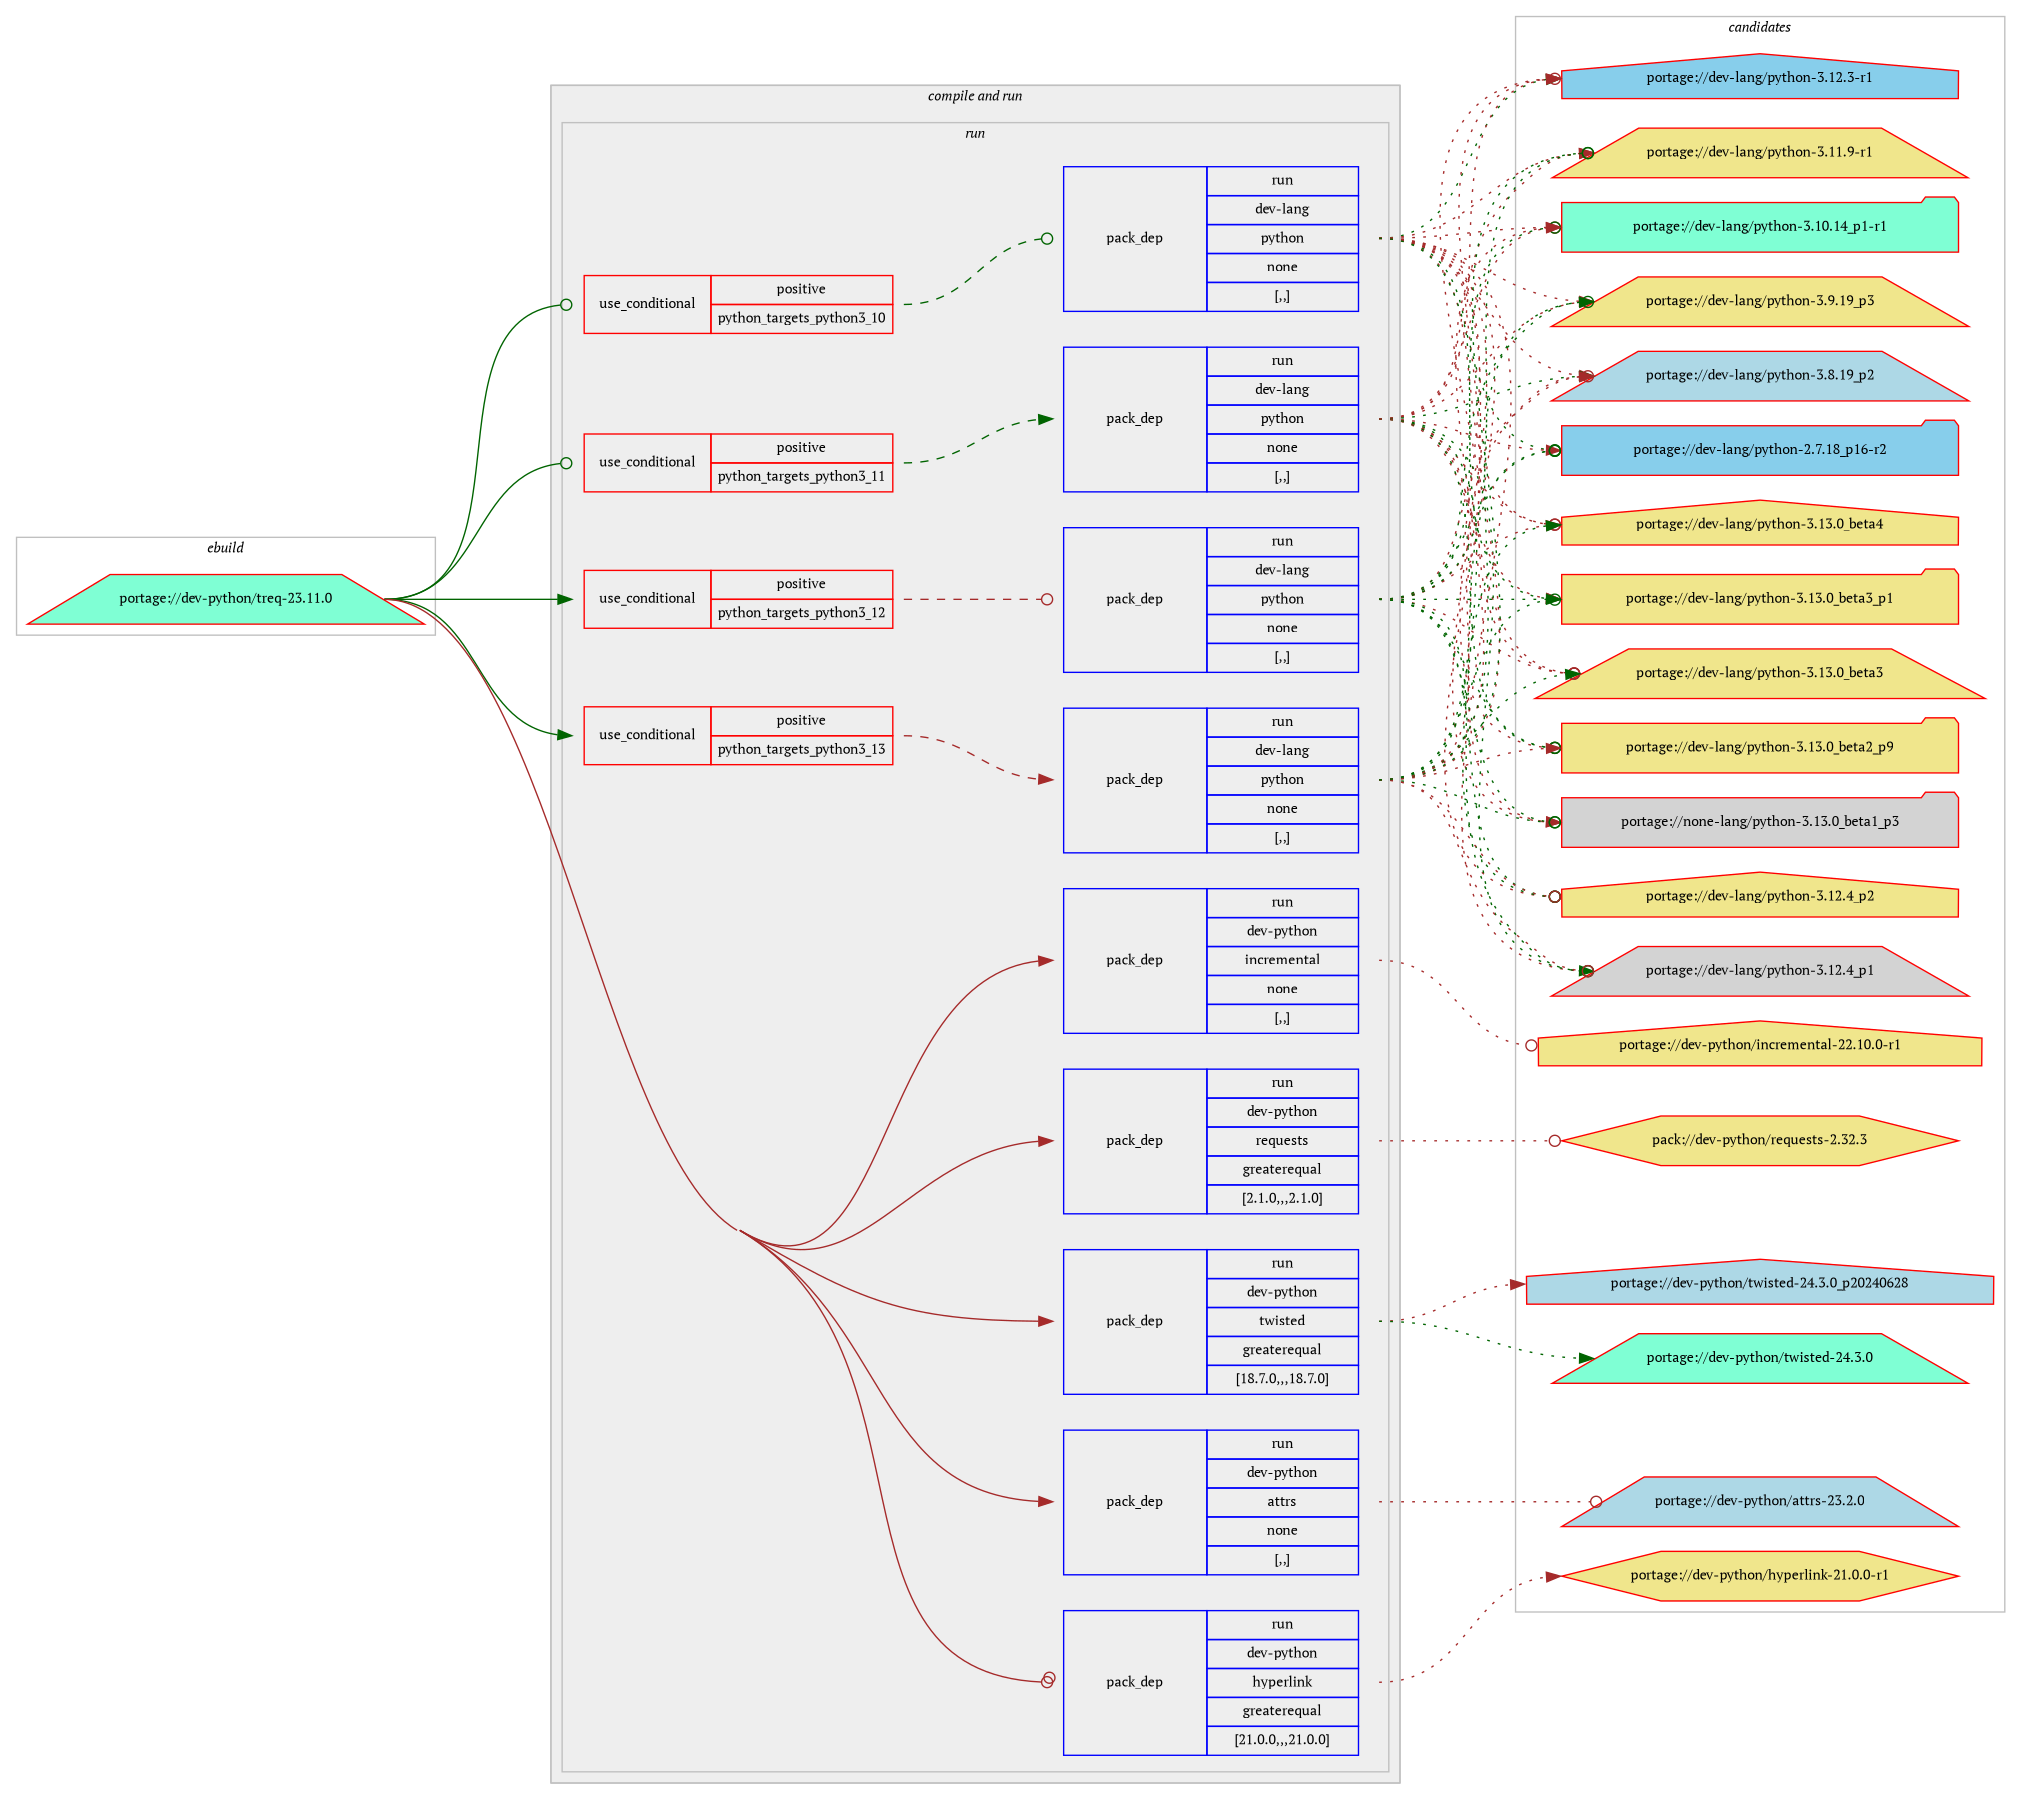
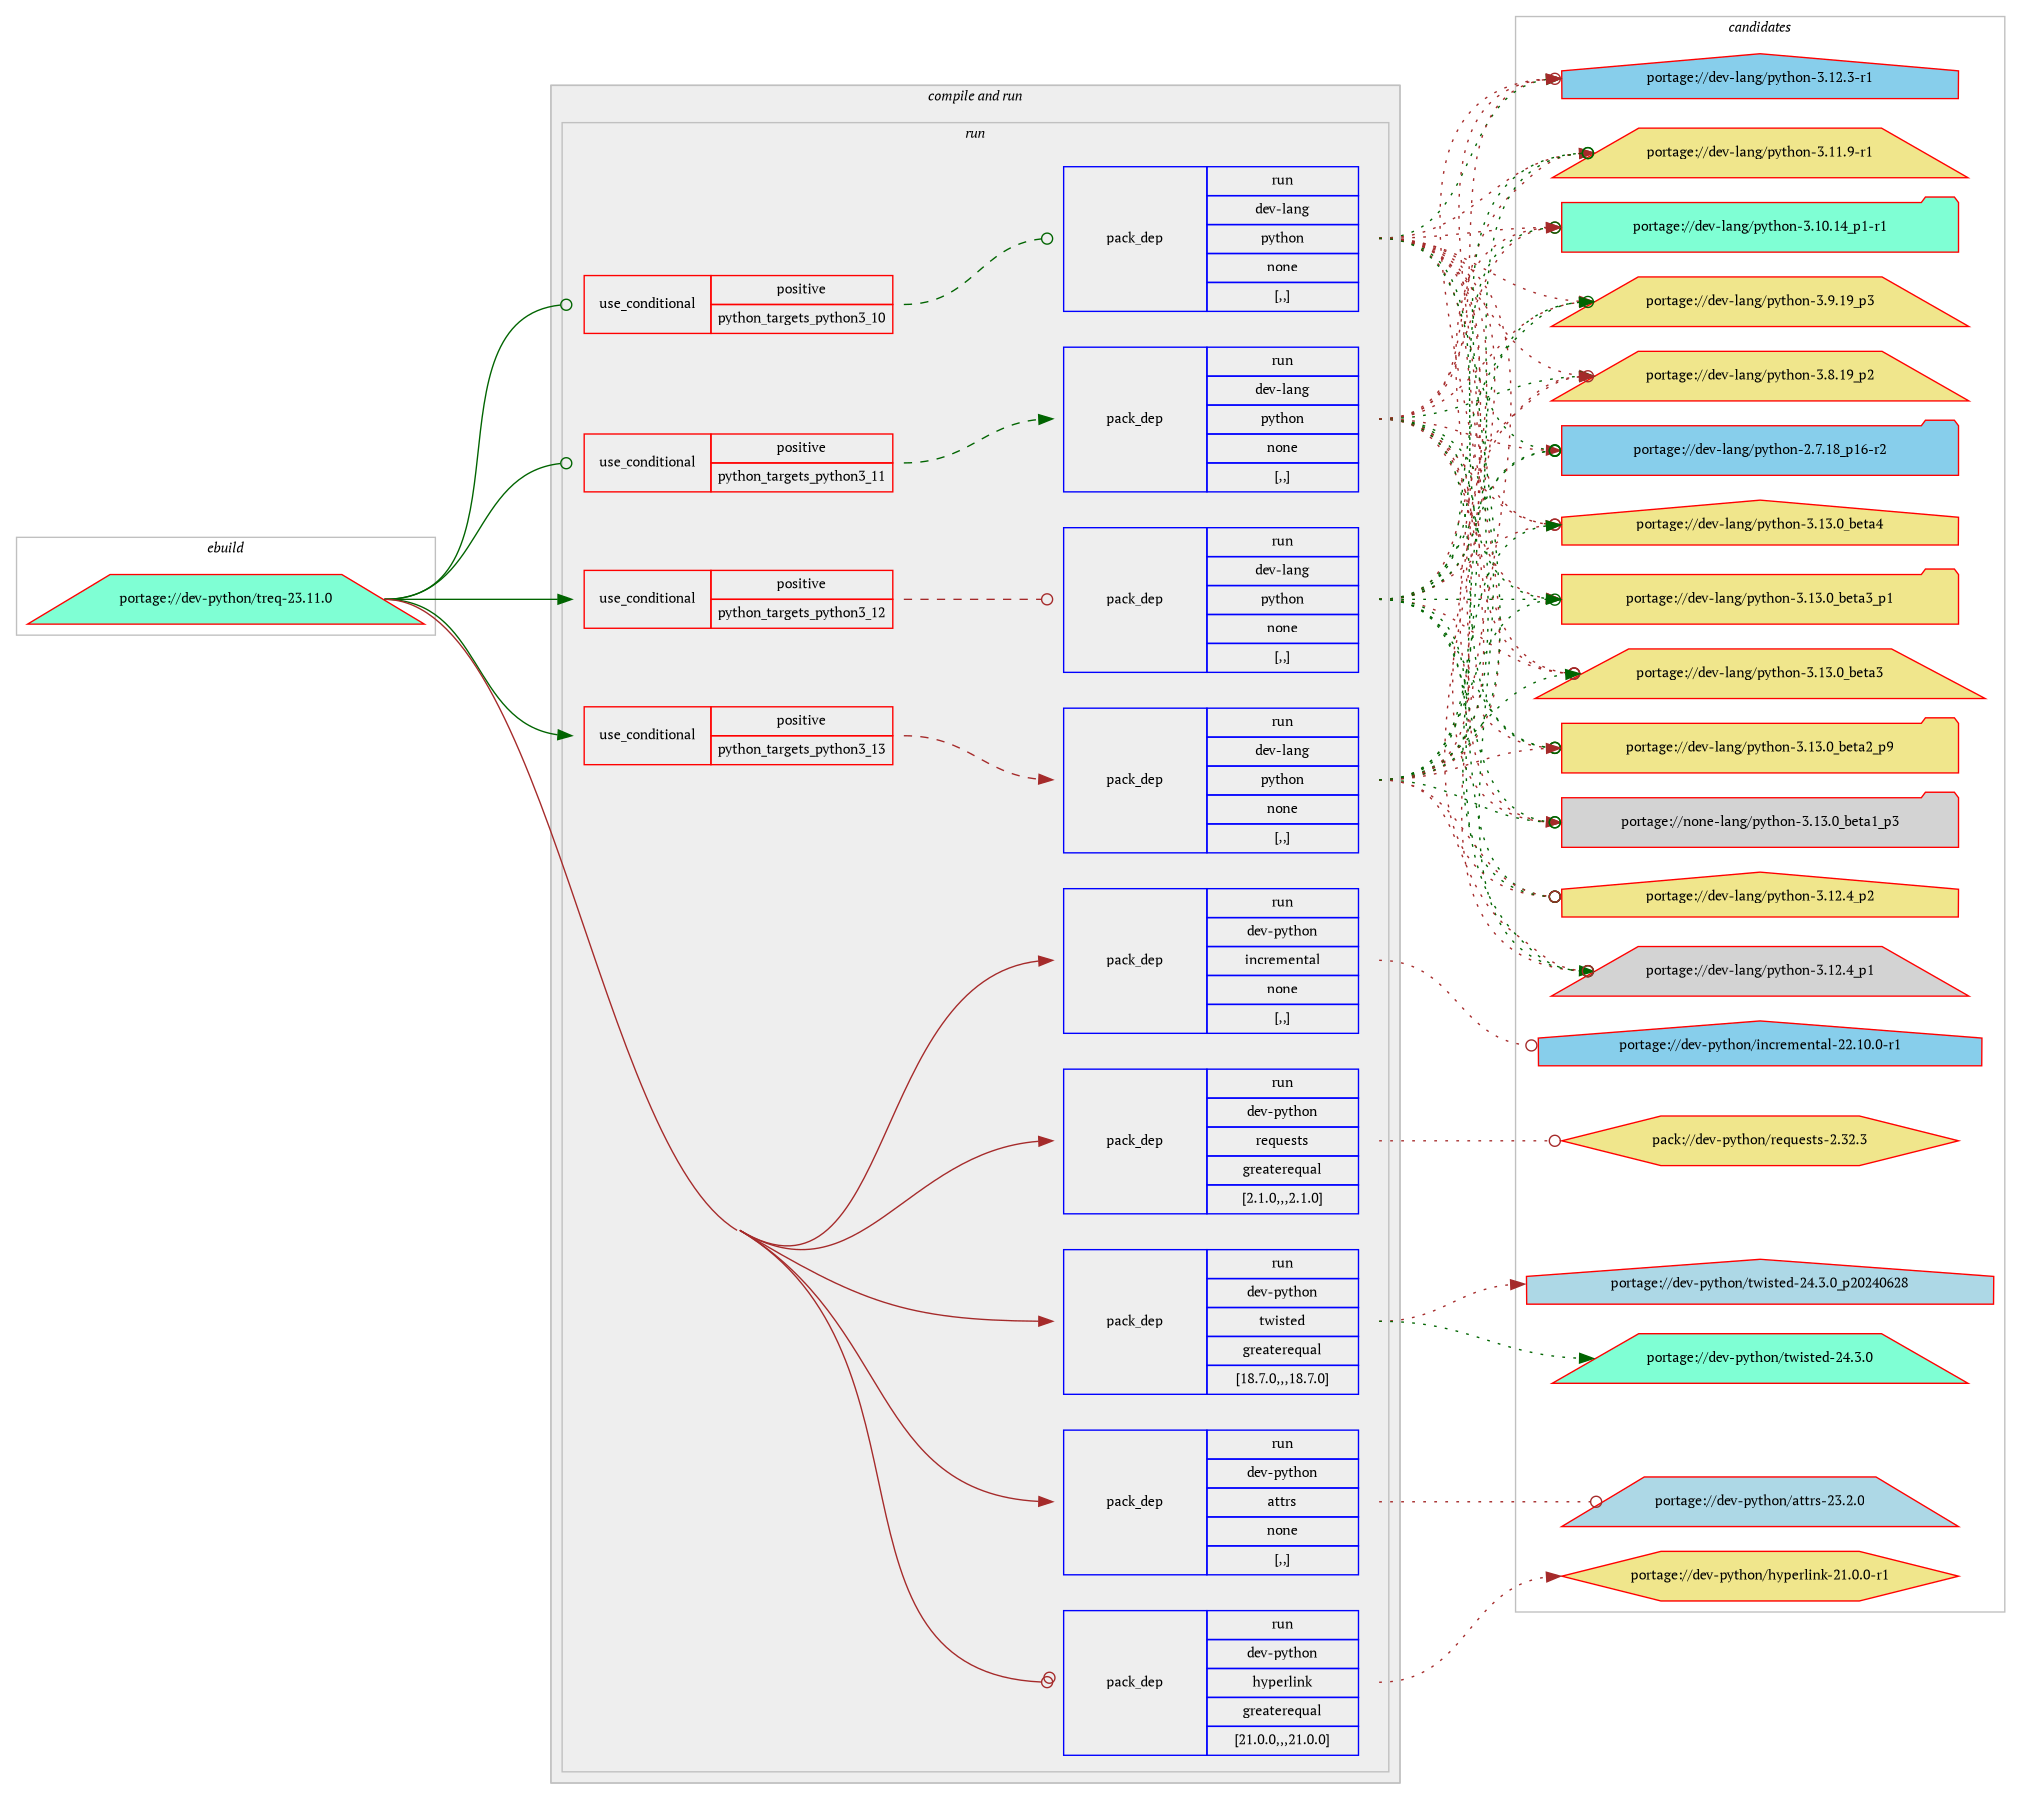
(1760, 376) -> (1760, 376)
(1760, 1046) -> (1760, 1046)
